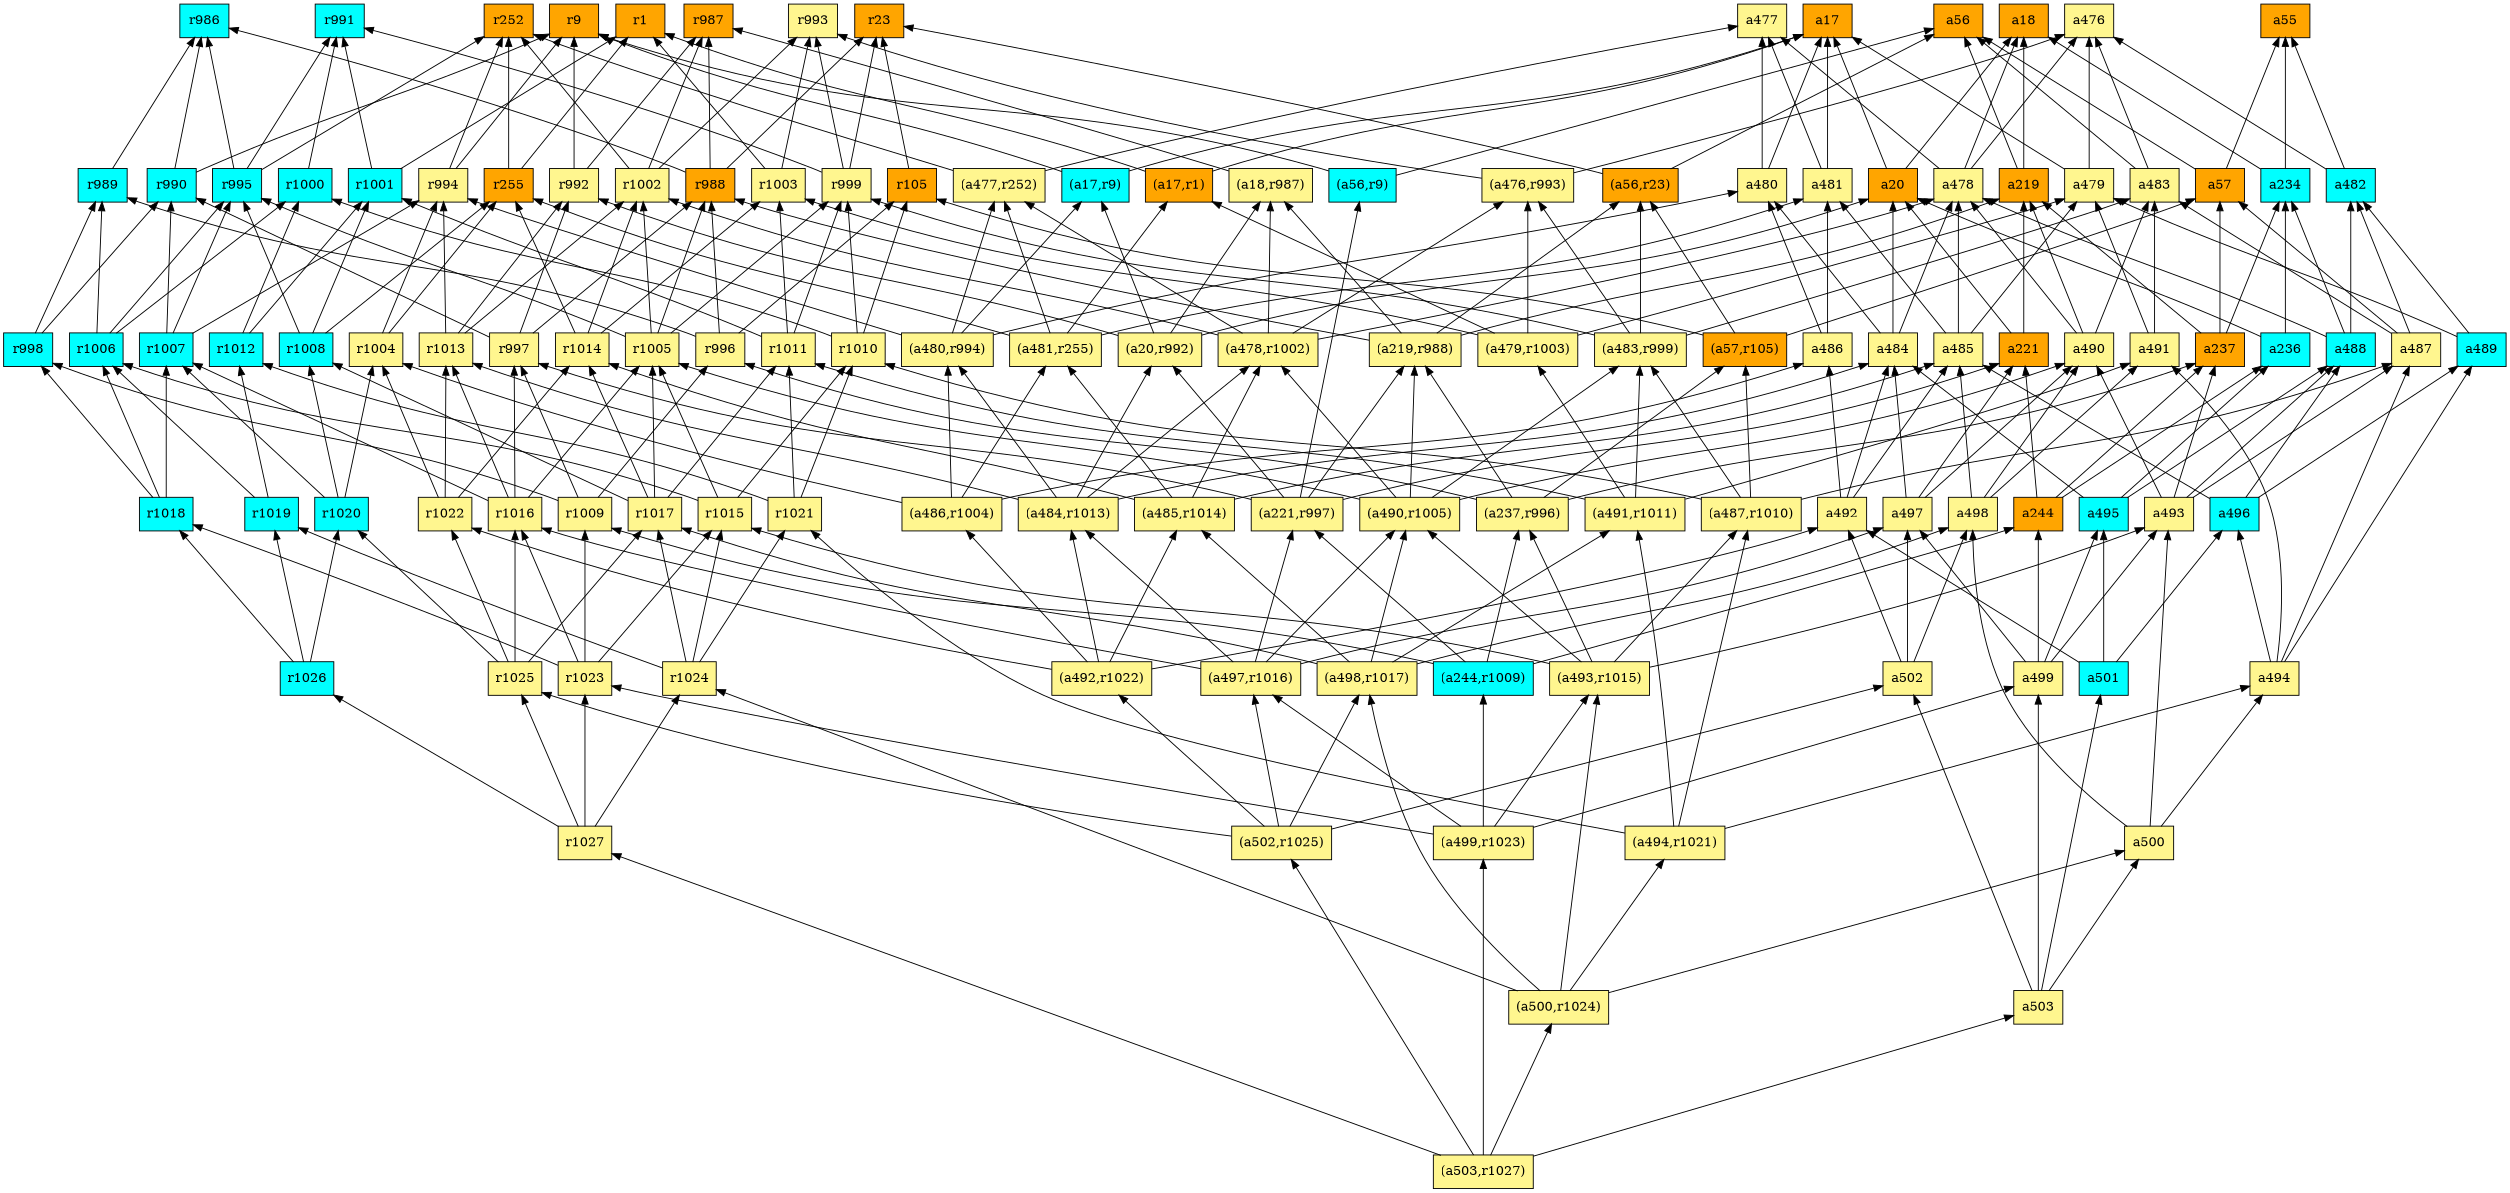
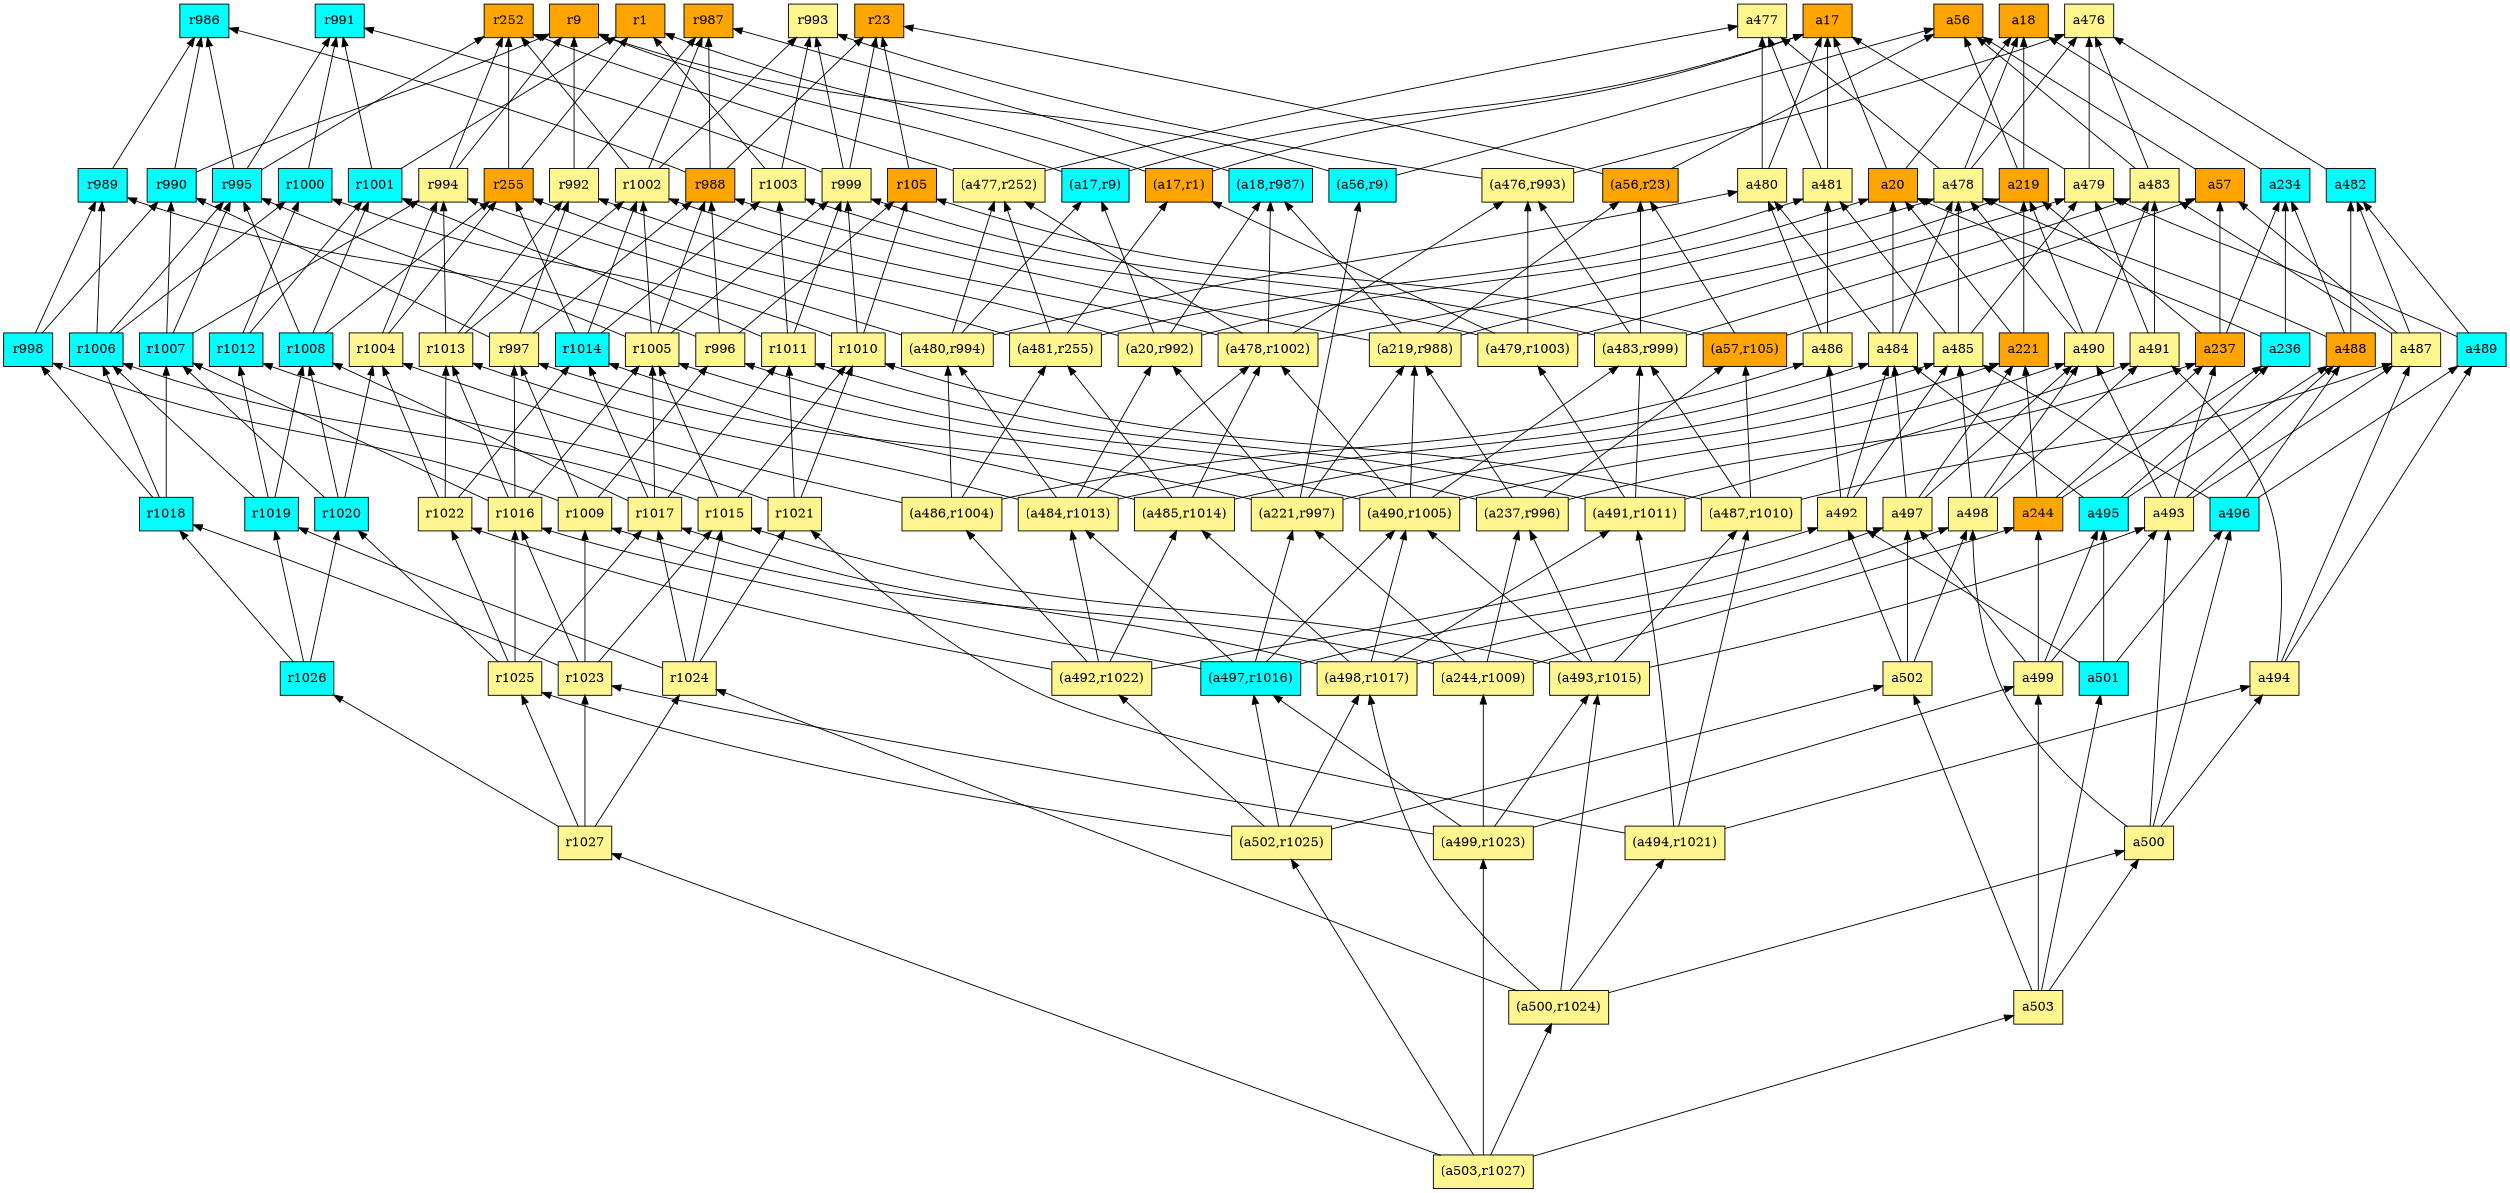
(2285, 21) -> none
(1271, 185) -> (1271, 185)
(582, 350) -> (582, 350)
(2351, 350) -> (2351, 350)
none -> (288, 437)
(2256, 601) -> (2191, 683)
(1251, 679) -> (1251, 679)
(1483, 679) -> (1483, 679)
